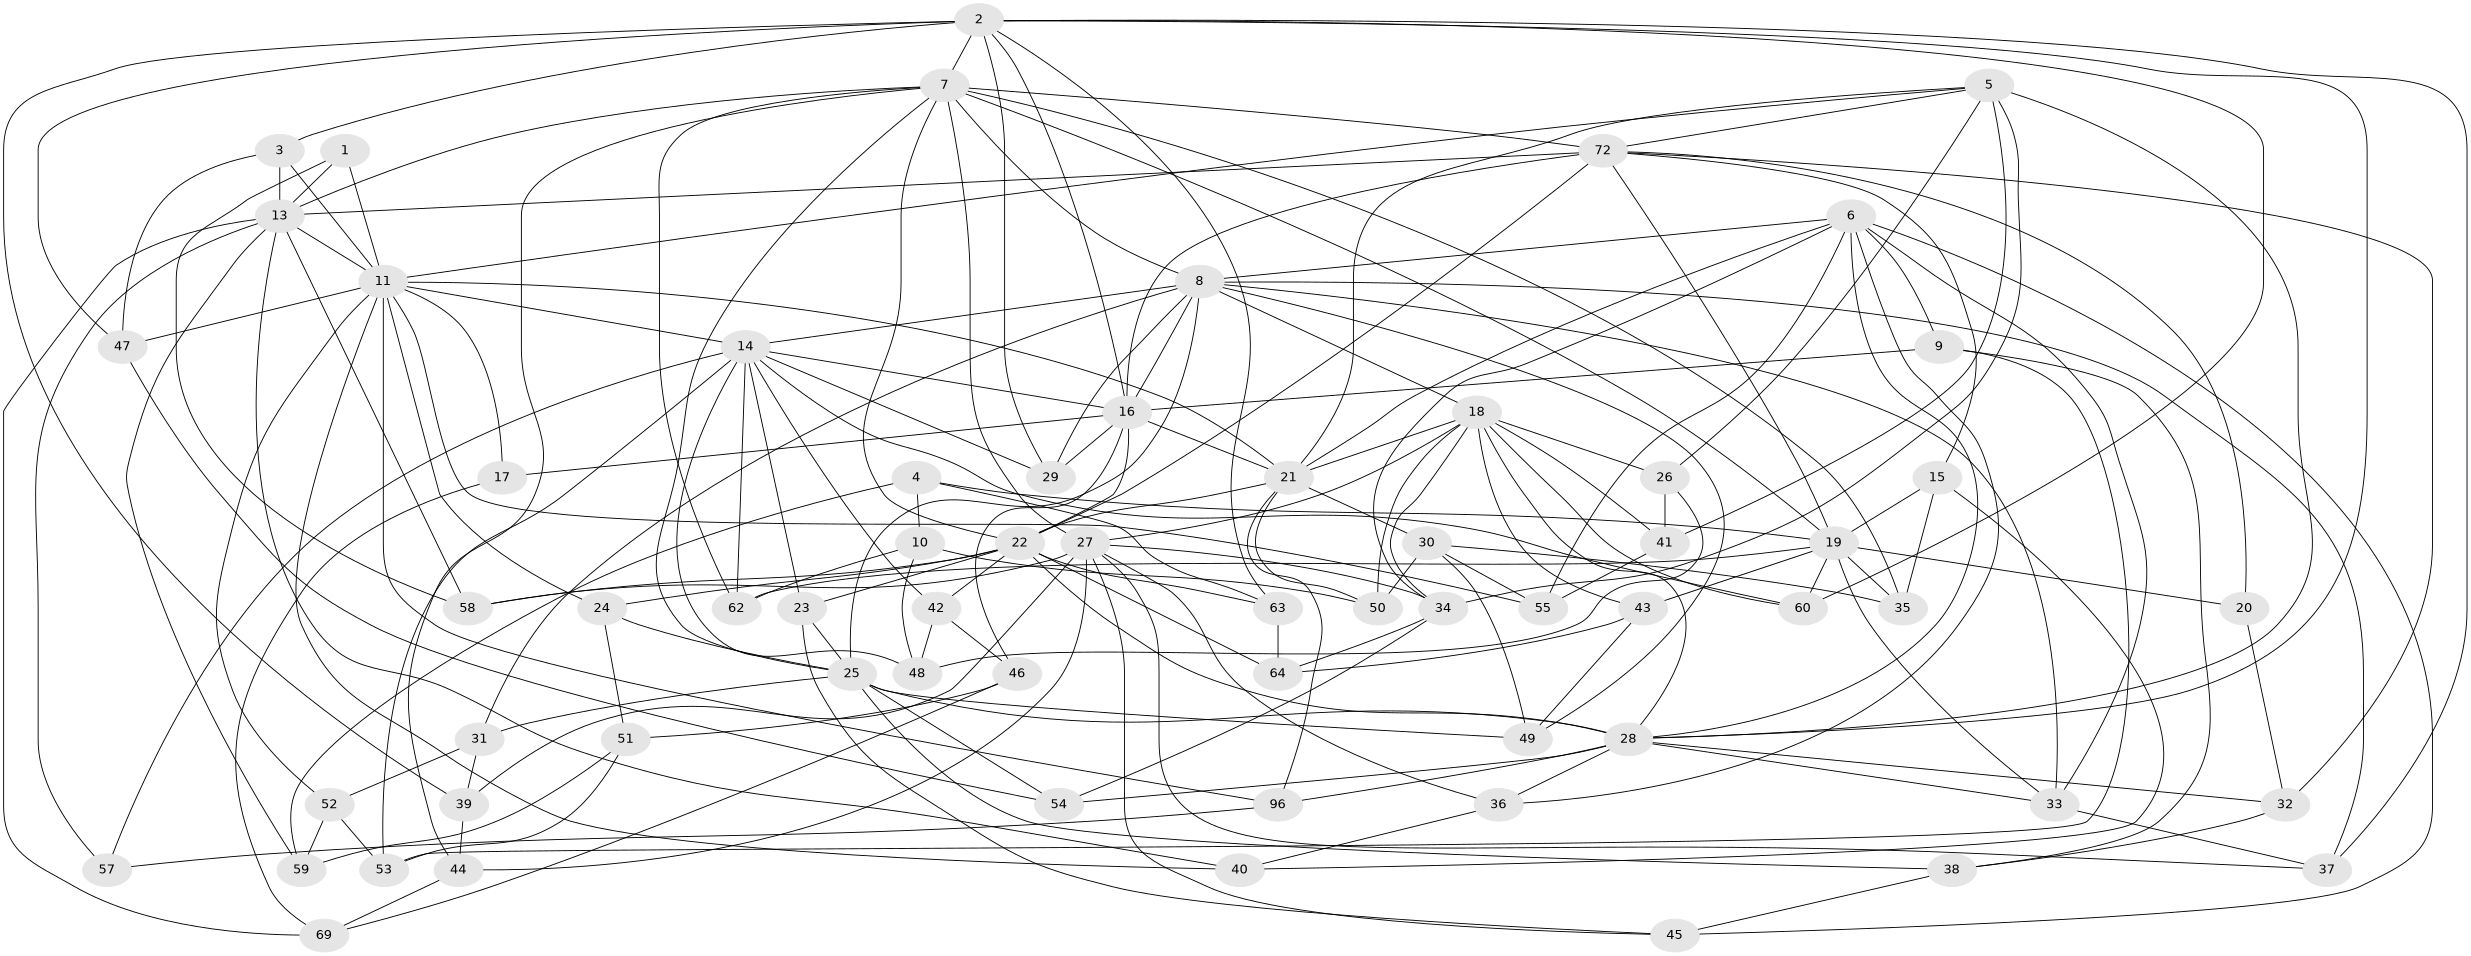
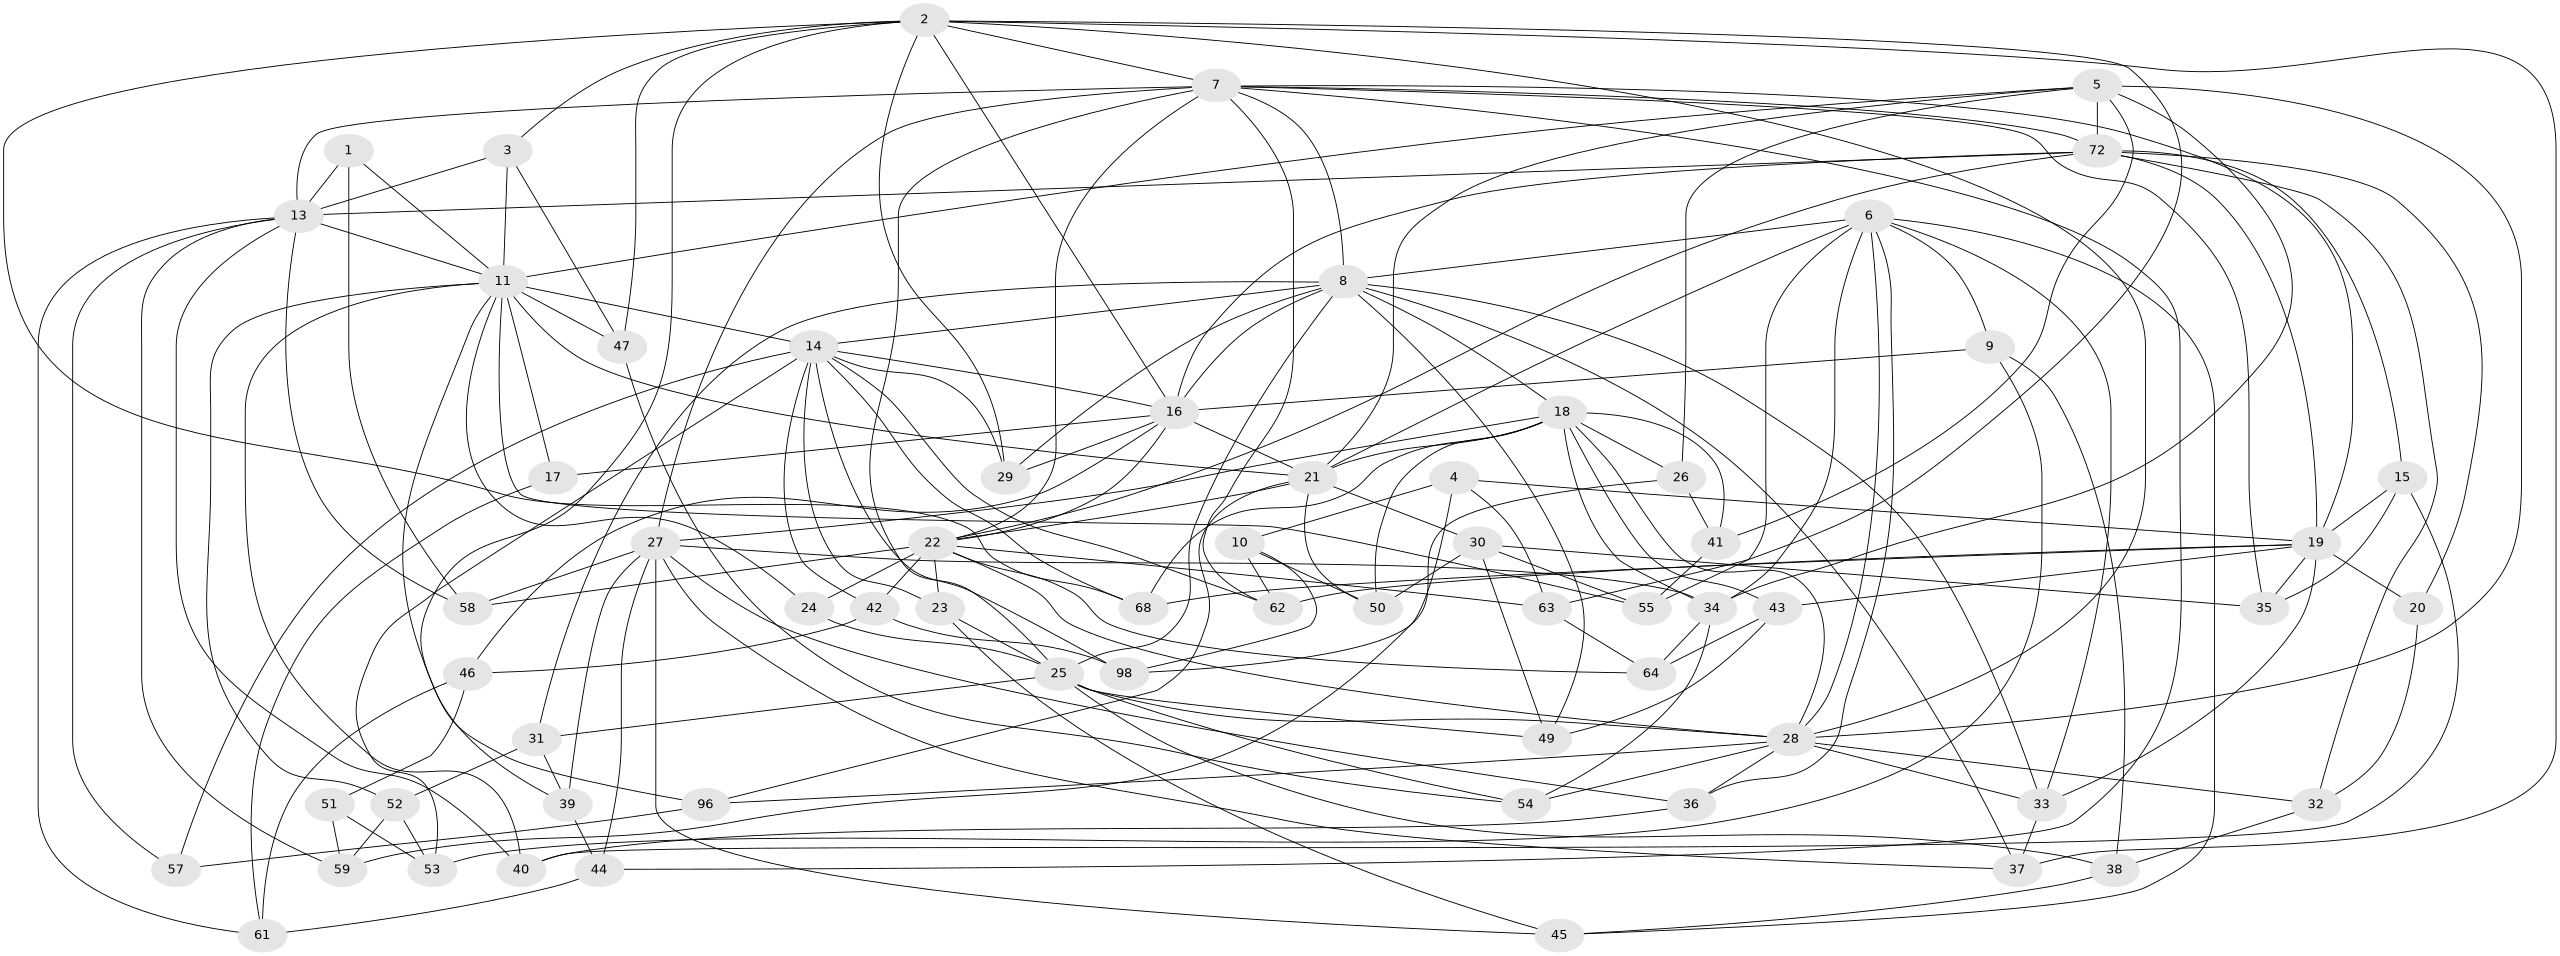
(1803, 609) -> (1144, 609)
(614, 672) -> none
(917, 674) -> (1125, 674)
(324, 936) -> (263, 936)
